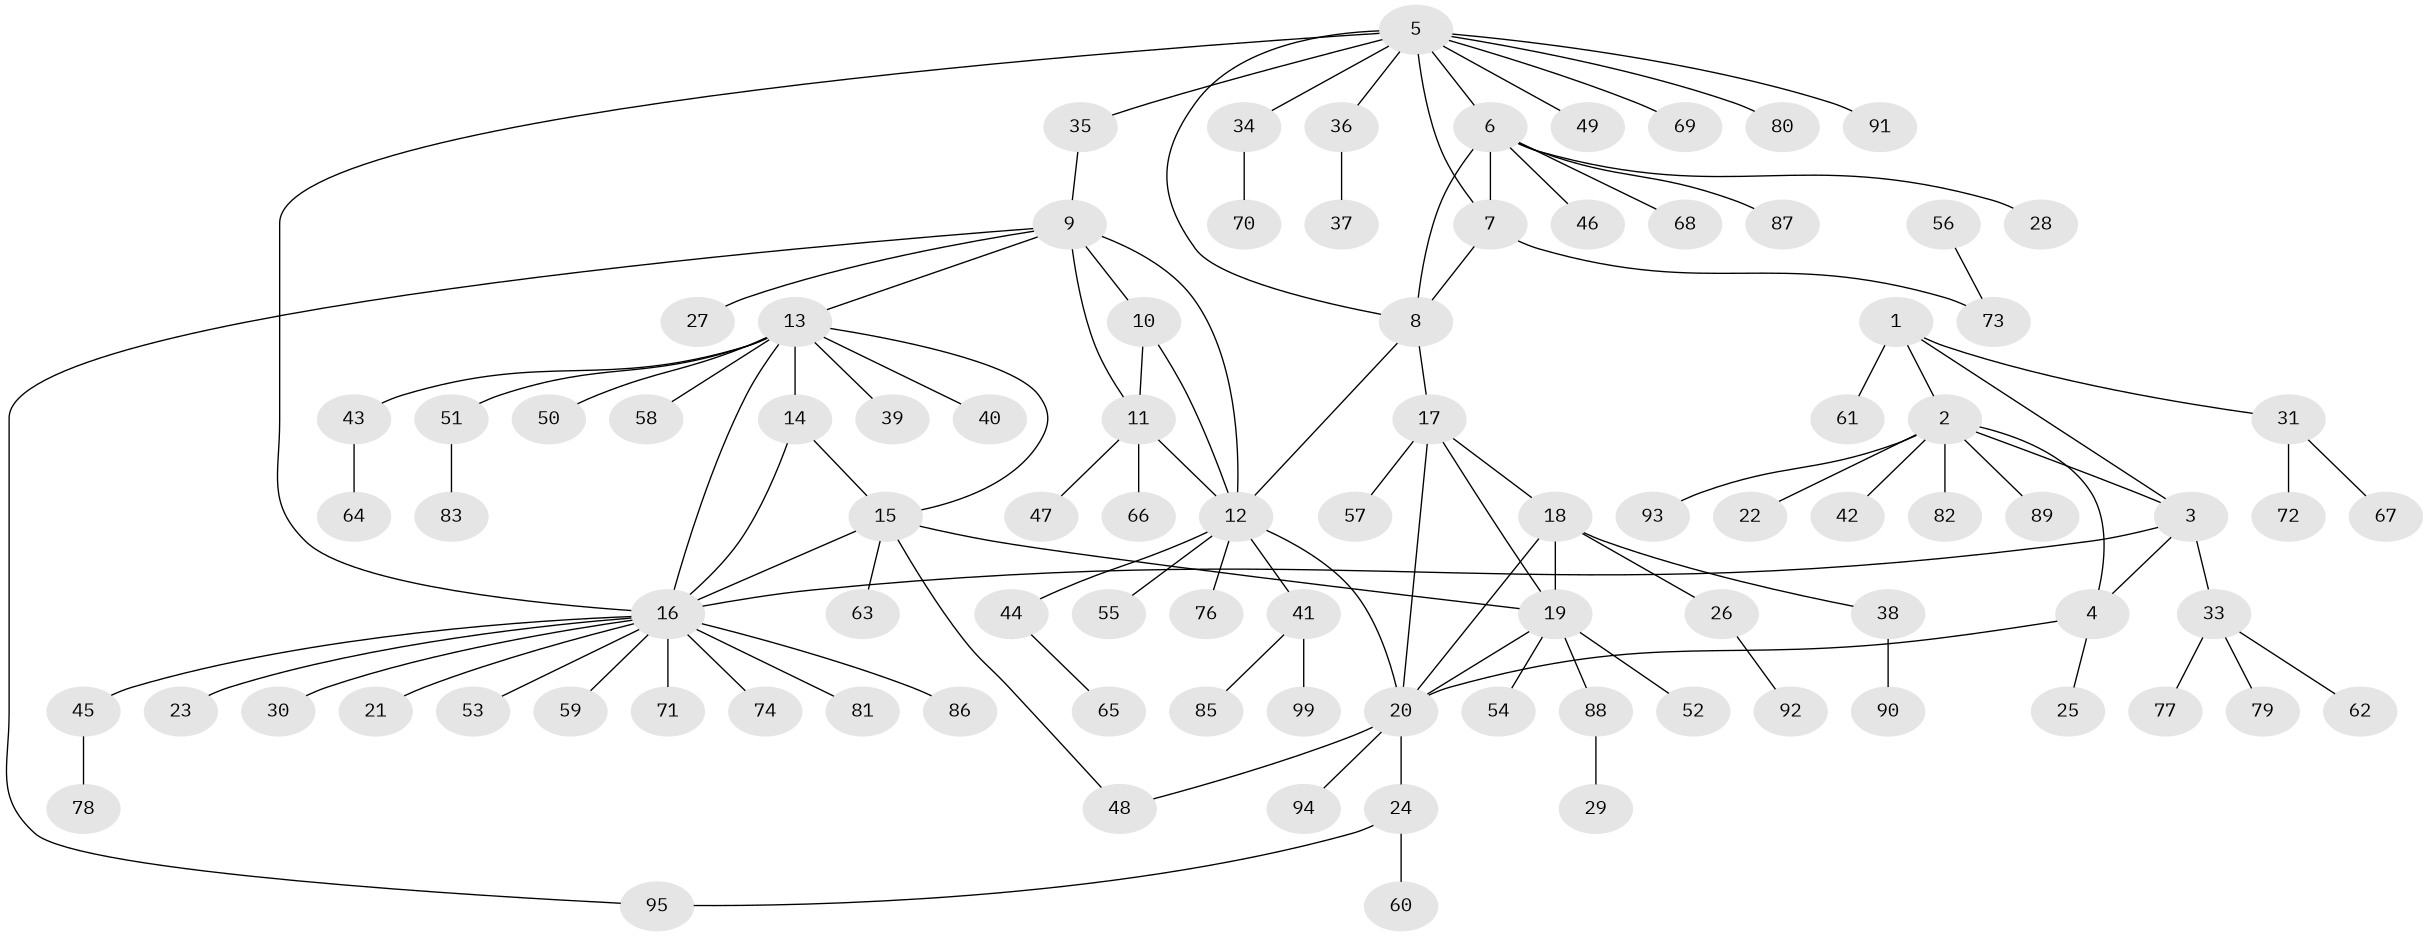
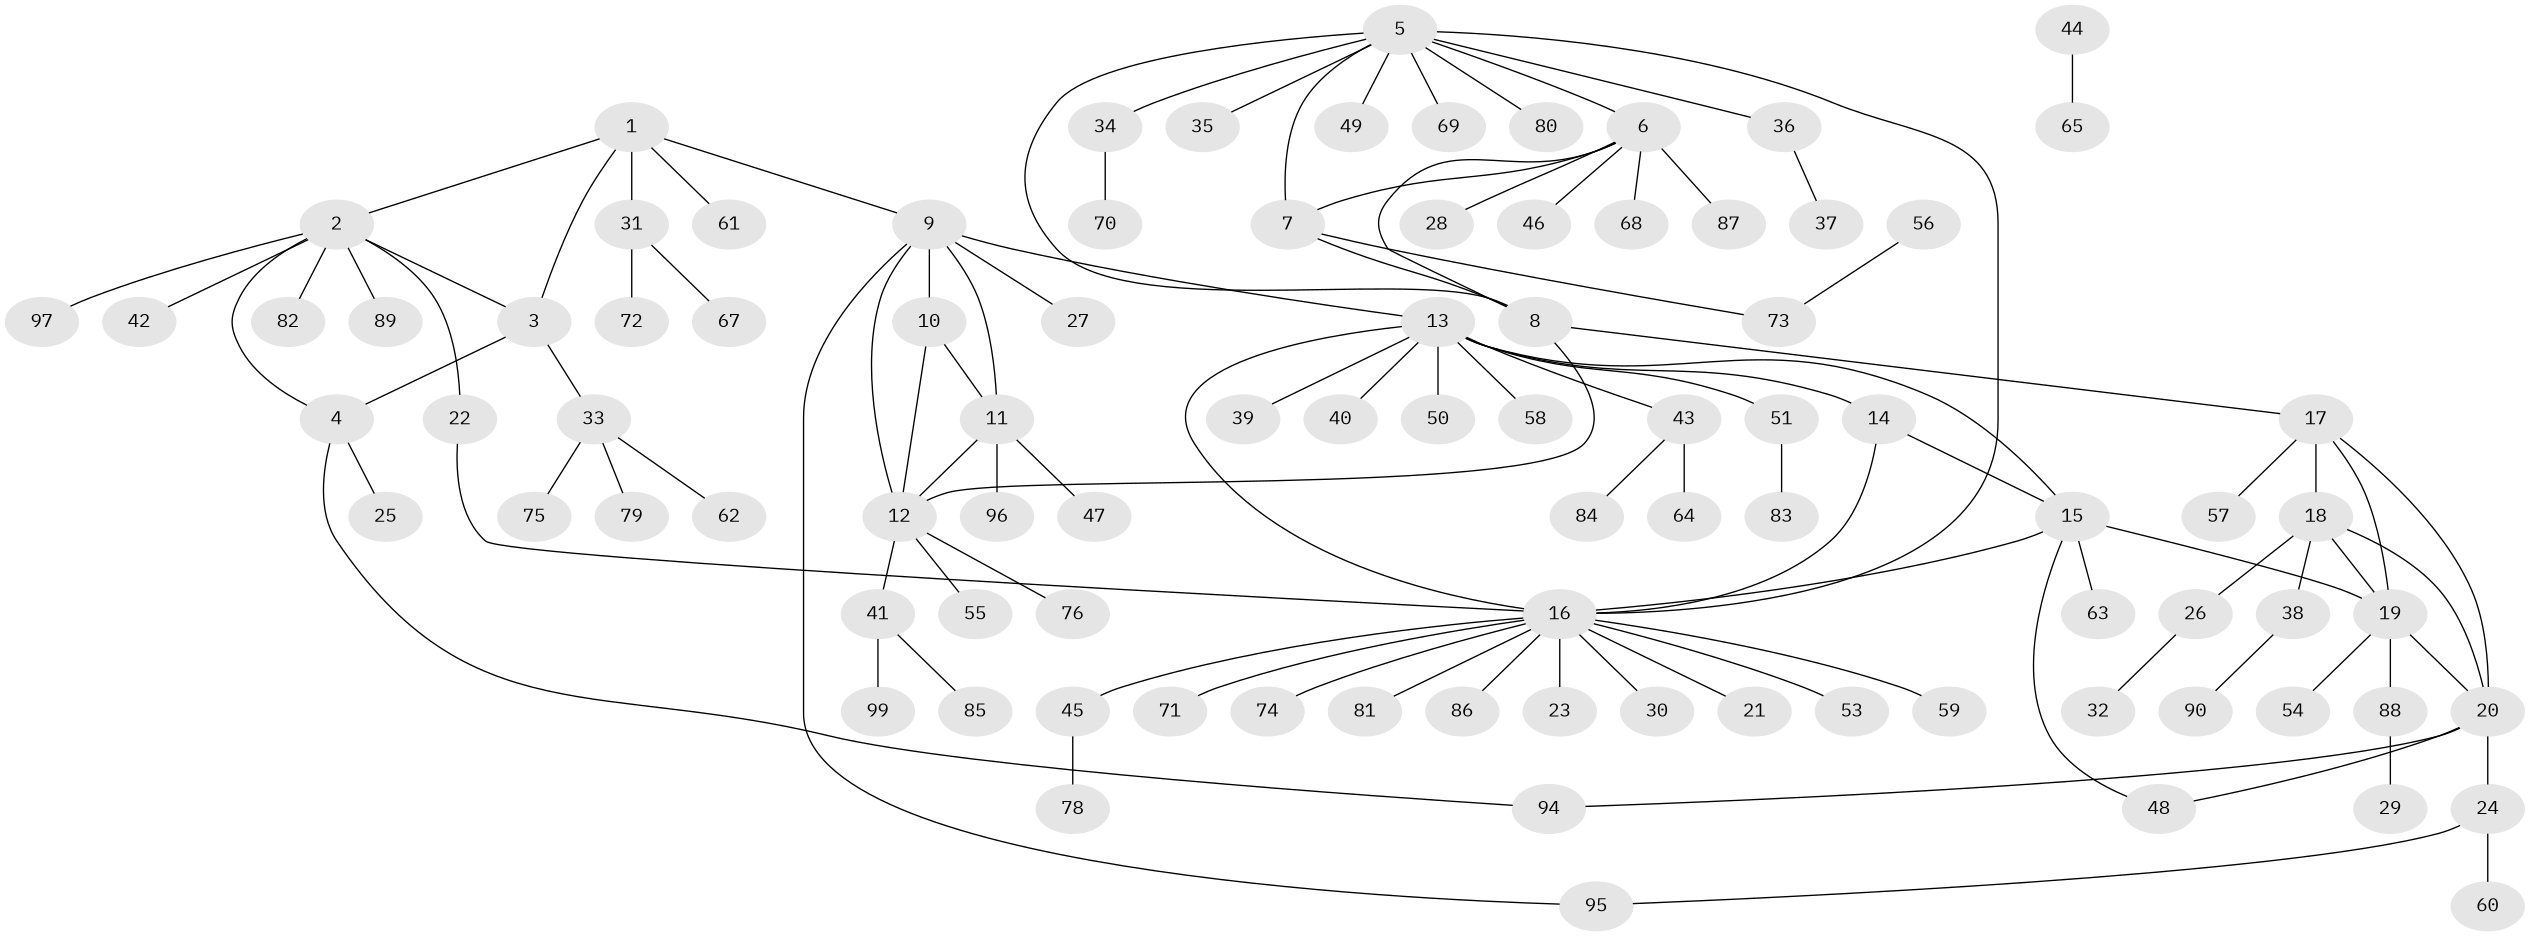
(1880, 127) -> none
(1075, 176) -> (781, 176)
(1139, 517) -> (997, 517)
none -> (1587, 517)
(1653, 517) -> (42, 322)
(1153, 555) -> none
(1431, 572) -> (923, 578)
(1360, 599) -> none
(1757, 650) -> (847, 739)
(1693, 712) -> none
(1791, 712) -> (2098, 712)
(2165, 712) -> (534, 517)
